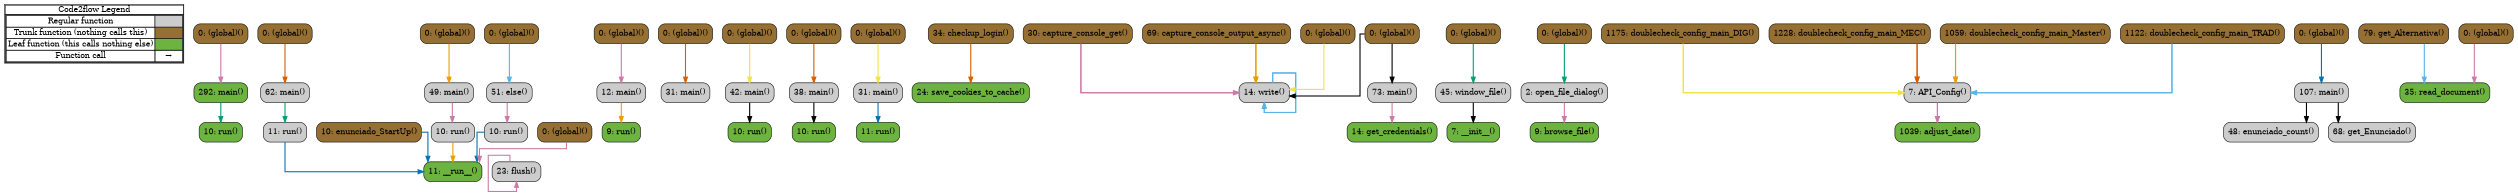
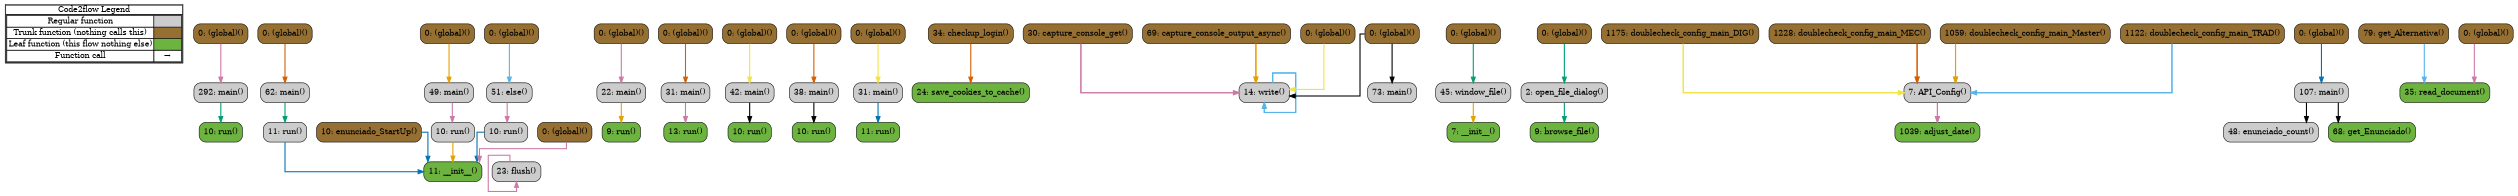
(81, 44) -> (80, 44)
(221, 93) -> (221, 93)
(621, 93) -> (621, 93)
(1473, 110) -> (1473, 110)
(1564, 110) -> (1564, 110)
none -> (685, 132)
(1392, 132) -> none
(2372, 132) -> (2372, 132)
(453, 172) -> (453, 172)
